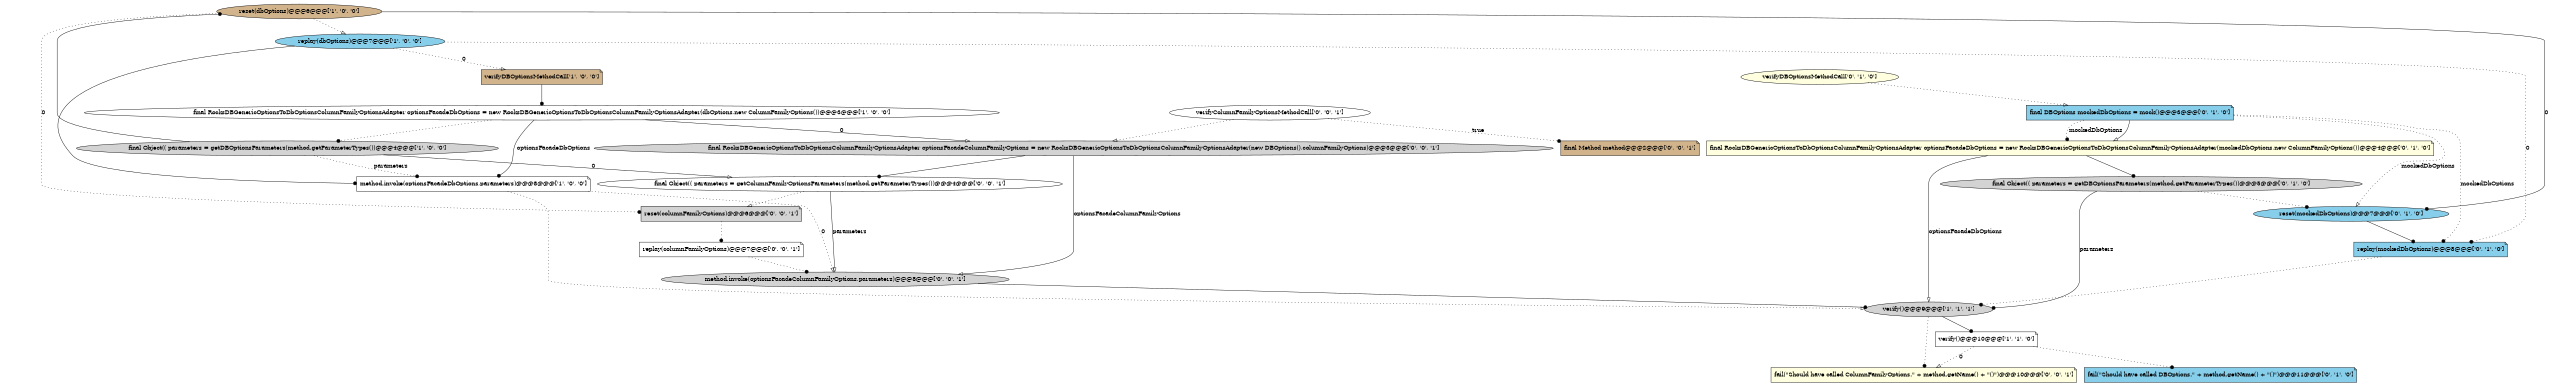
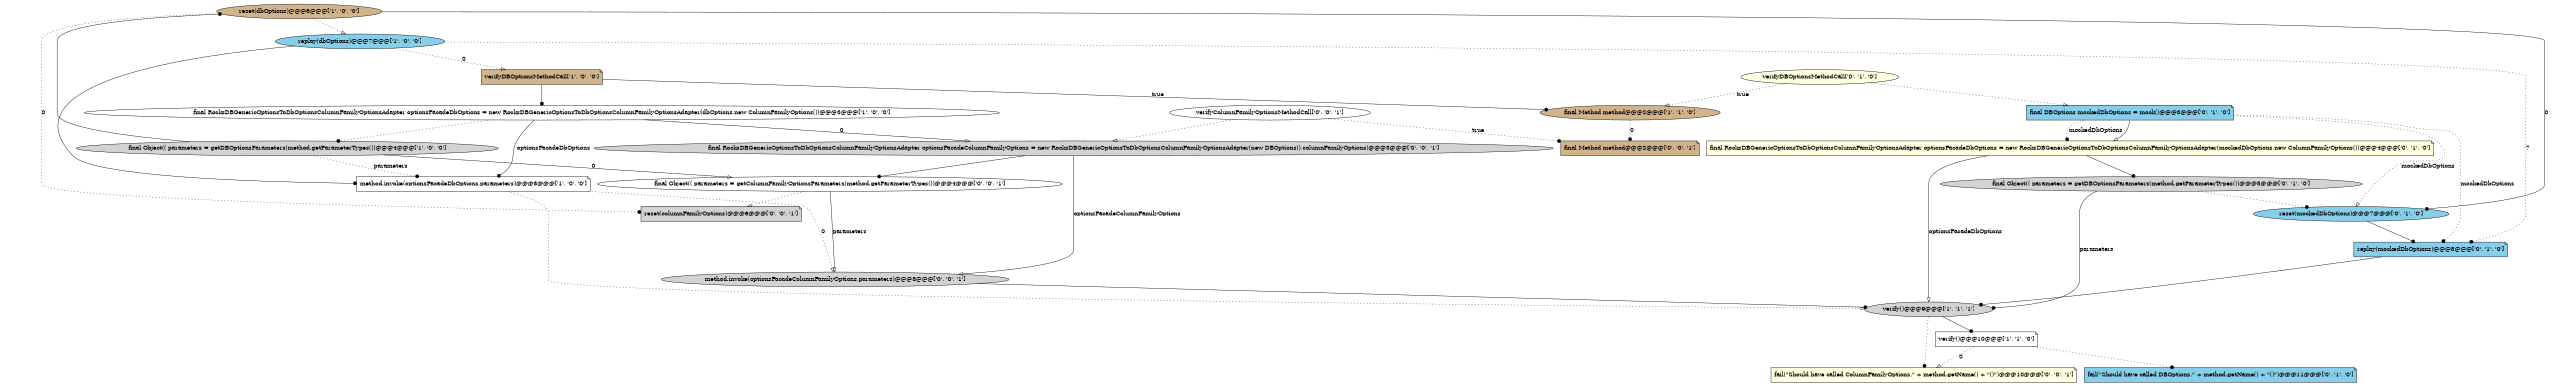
none -> (1630, 113)
(2528, 148) -> (2528, 148)
(721, 250) -> none
(2182, 283) -> (2182, 283)
